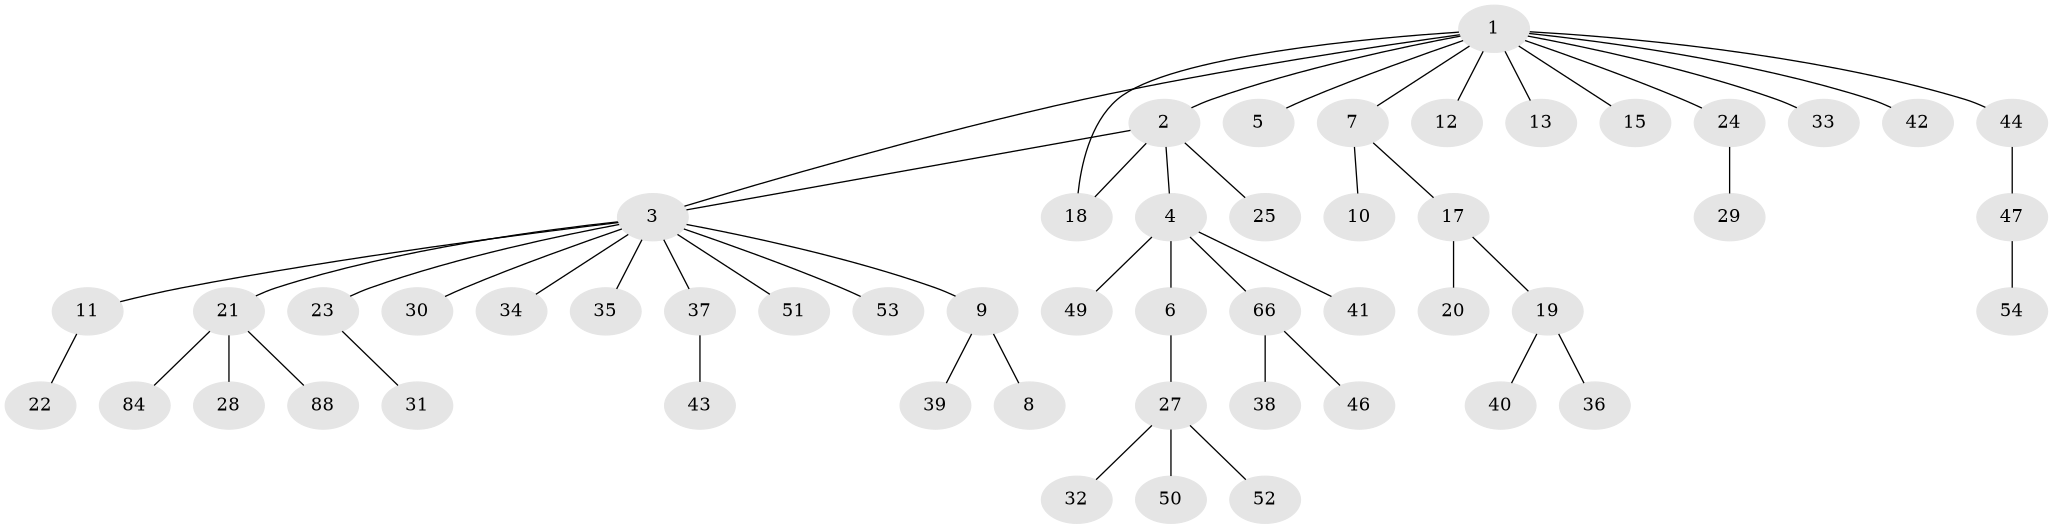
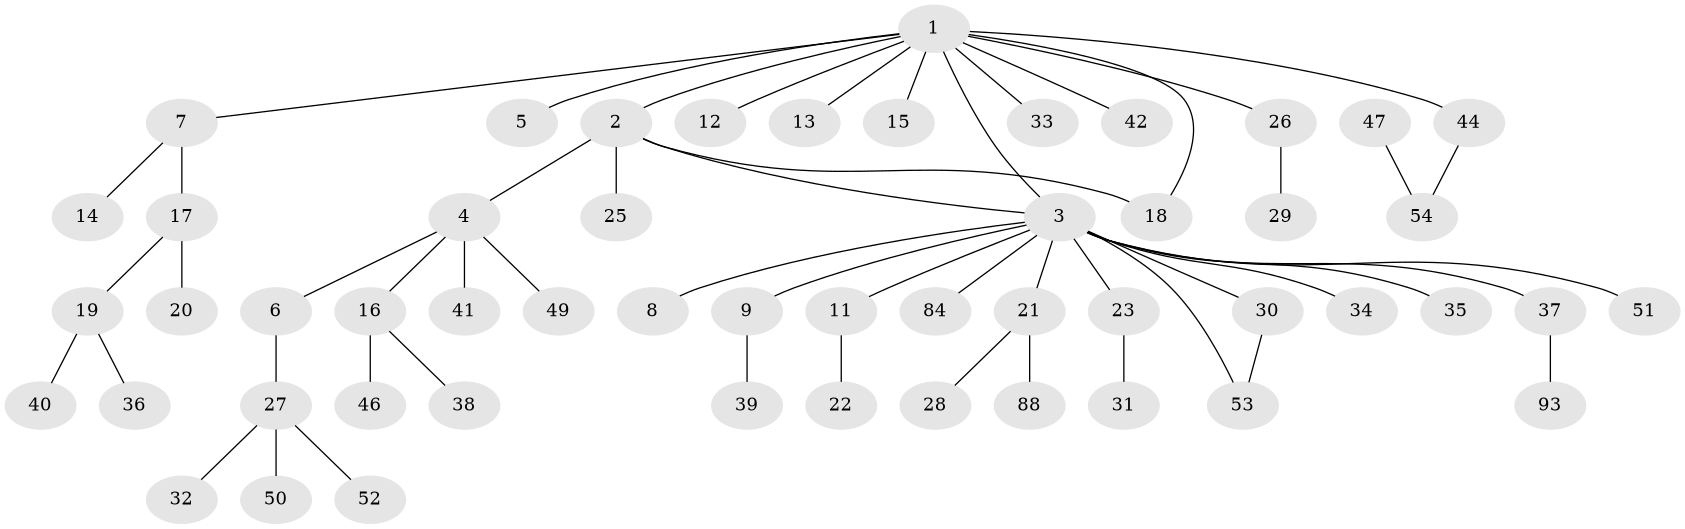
(1730, 123) -> (1281, 123)
(2012, 170) -> (1446, 170)
(1359, 217) -> (88, 217)
(1265, 311) -> (370, 311)
(182, 358) -> (998, 264)
(1006, 359) -> (850, 250)
none -> (1255, 359)
(700, 406) -> (1550, 406)
